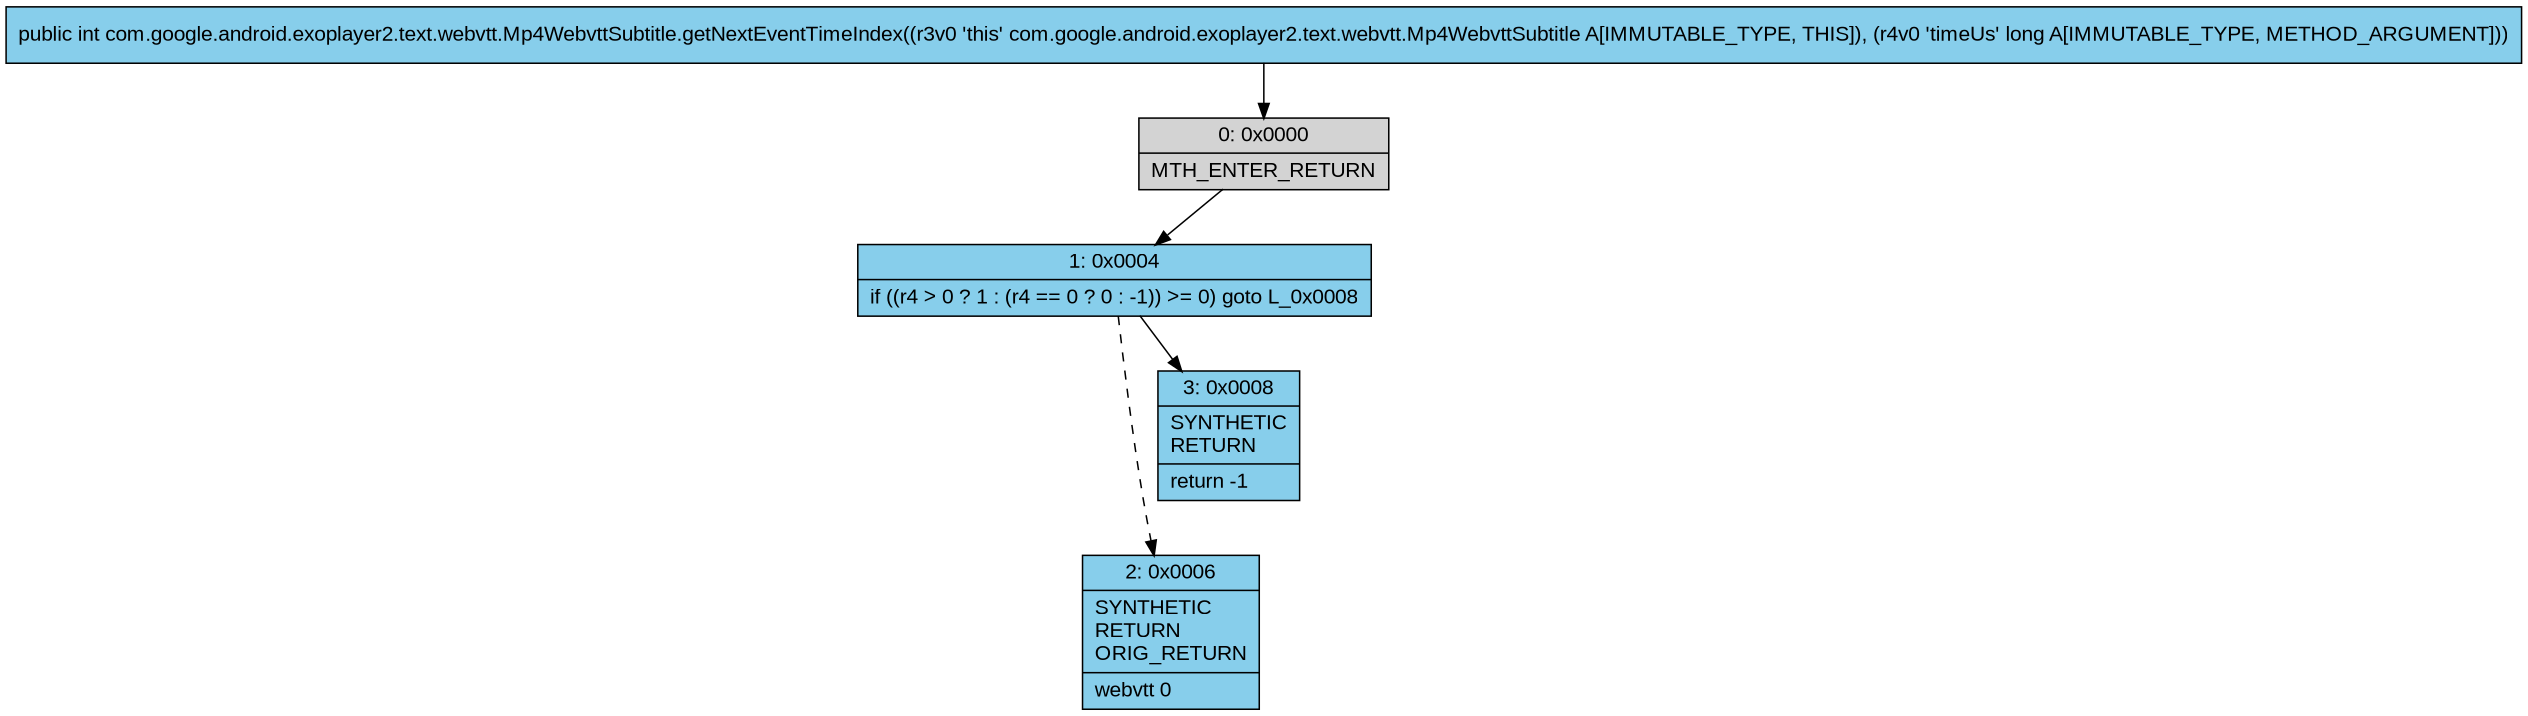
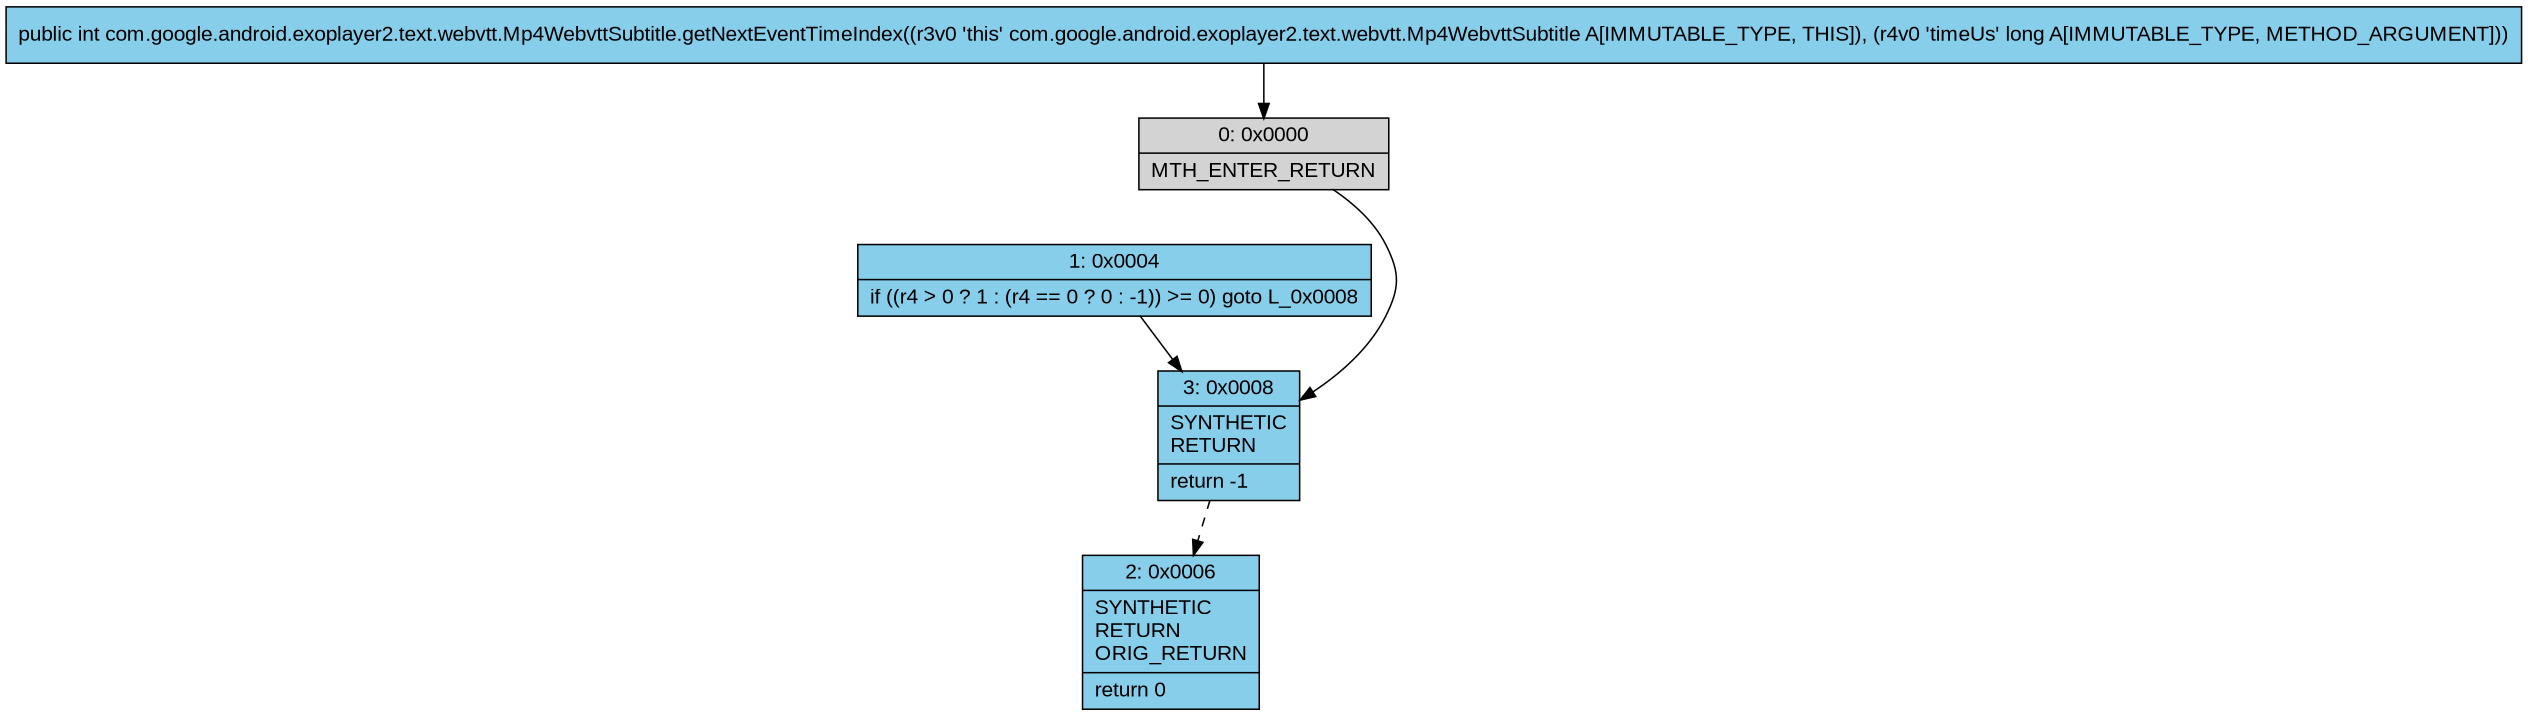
(1195, 212) -> (1394, 294)
(1132, 429) -> (1204, 520)
(1134, 690) -> (1131, 690)
